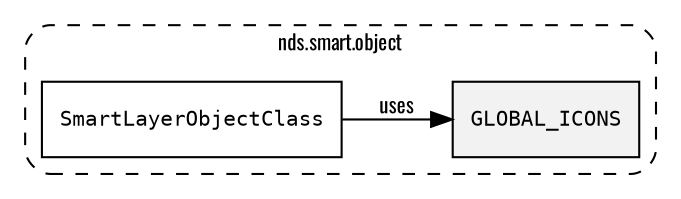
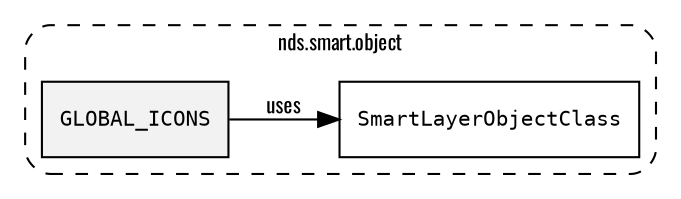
(387, 119) -> (274, 119)
